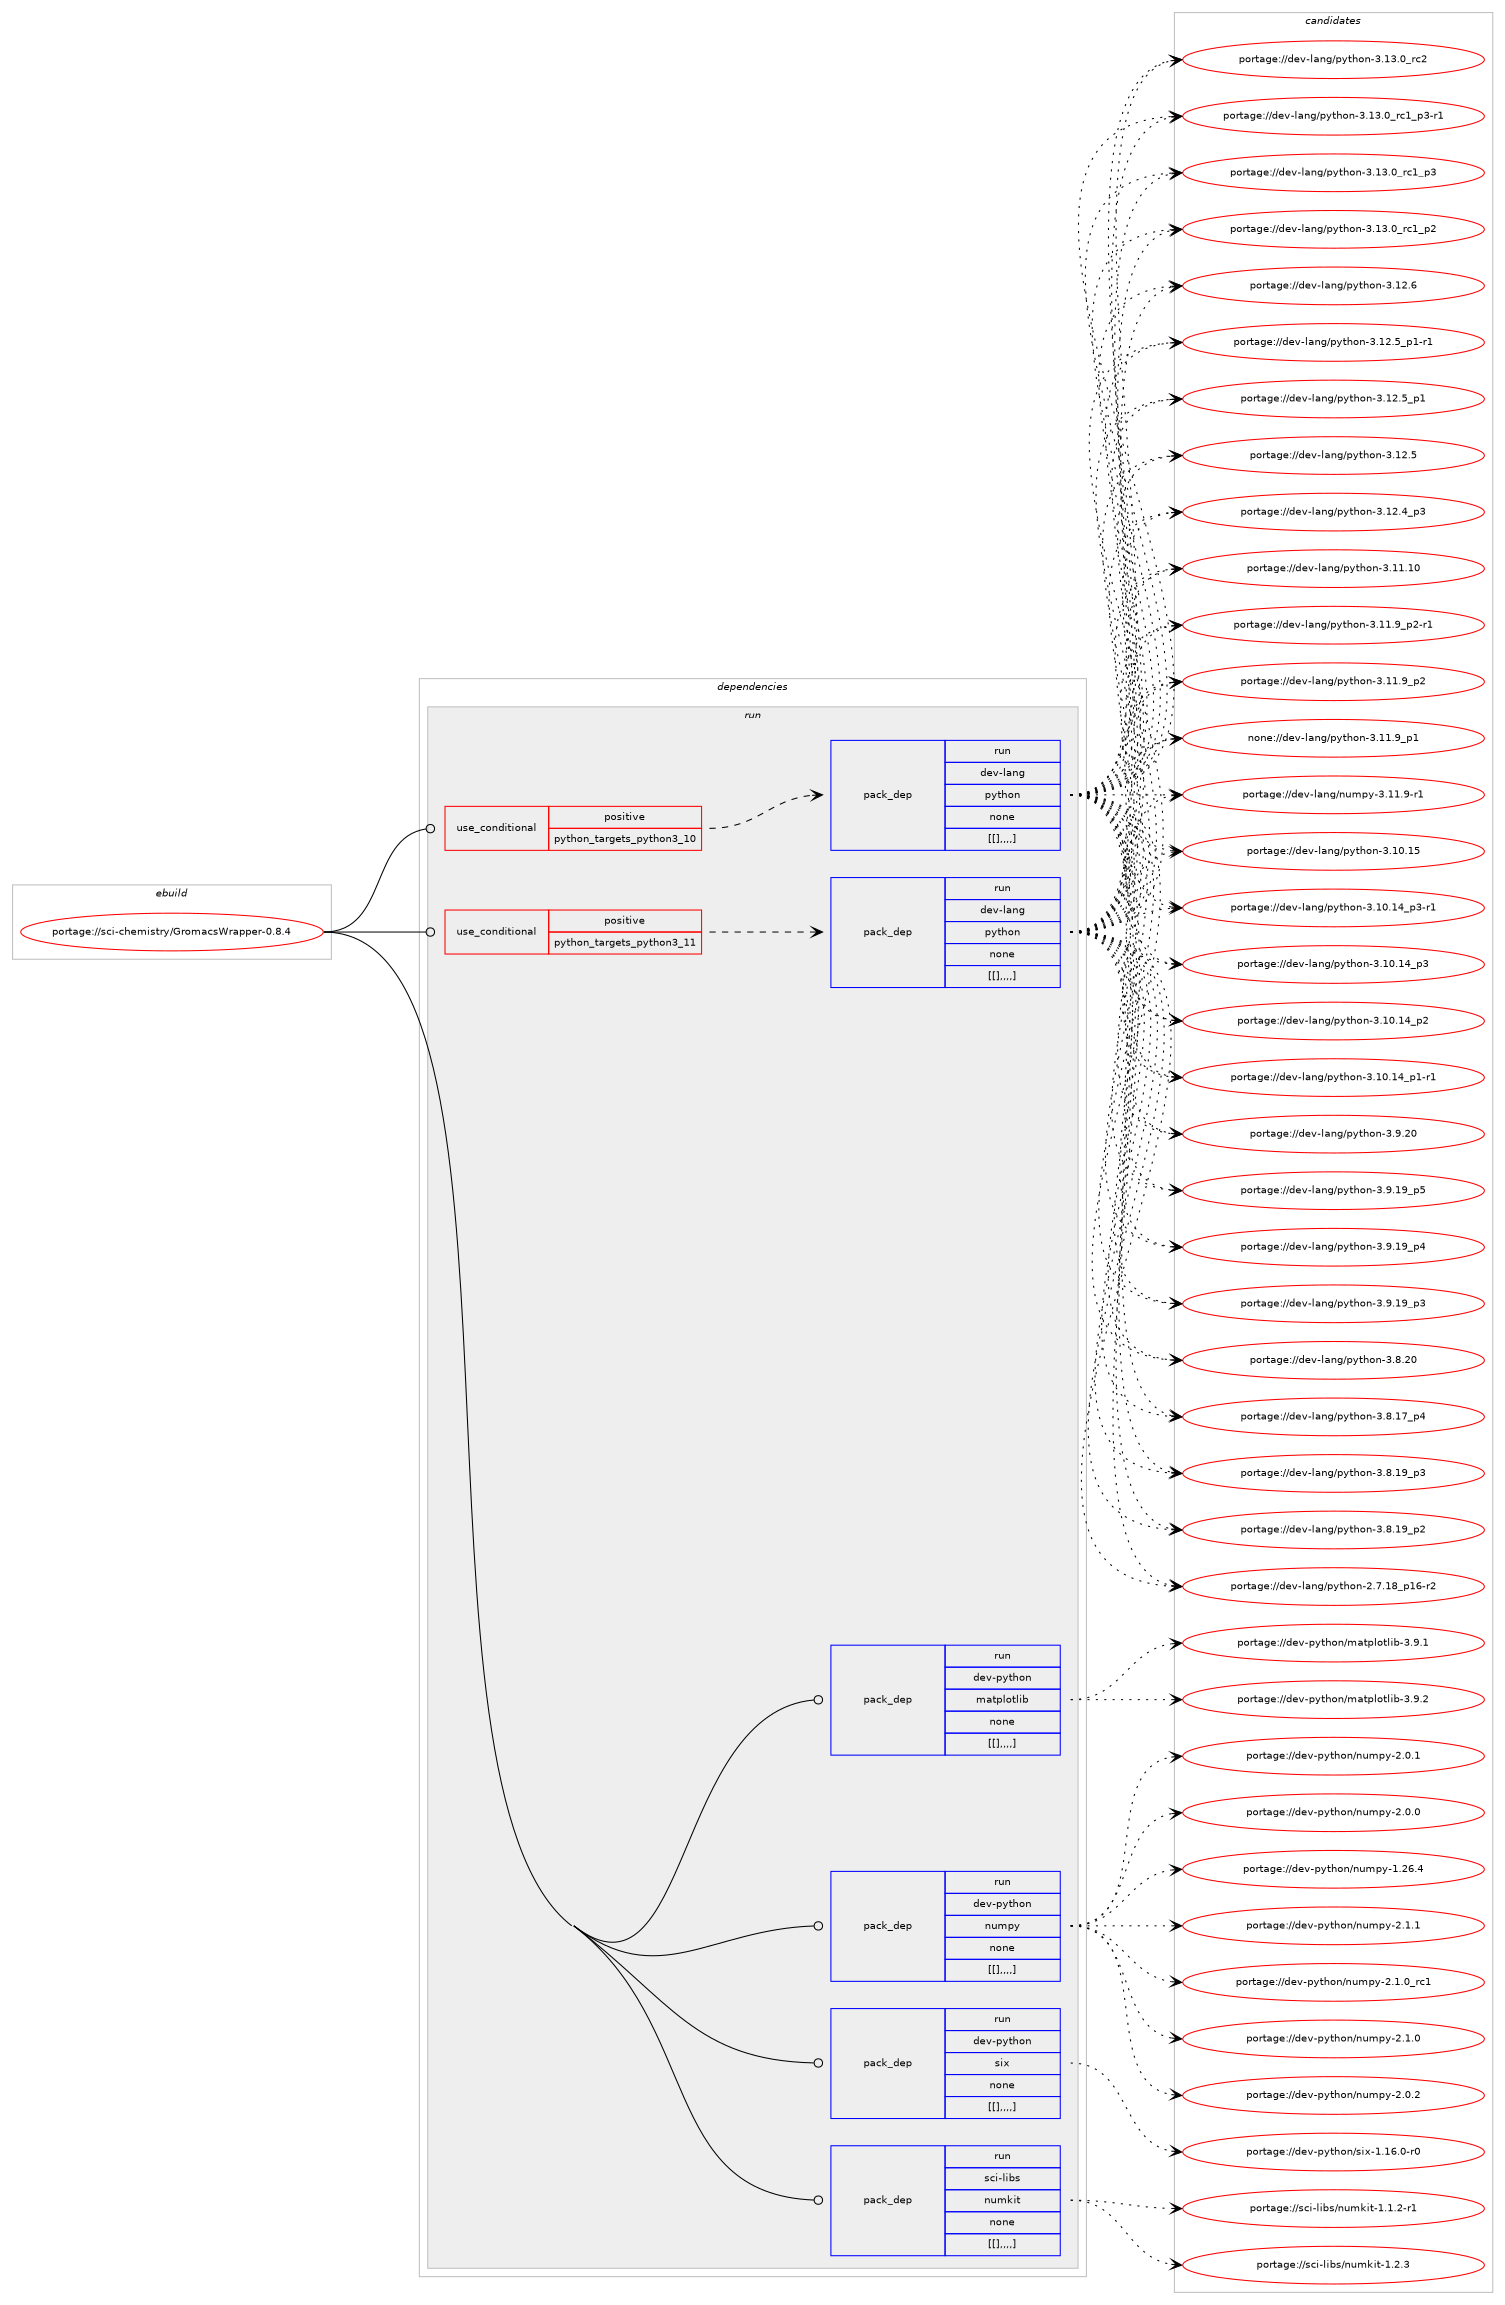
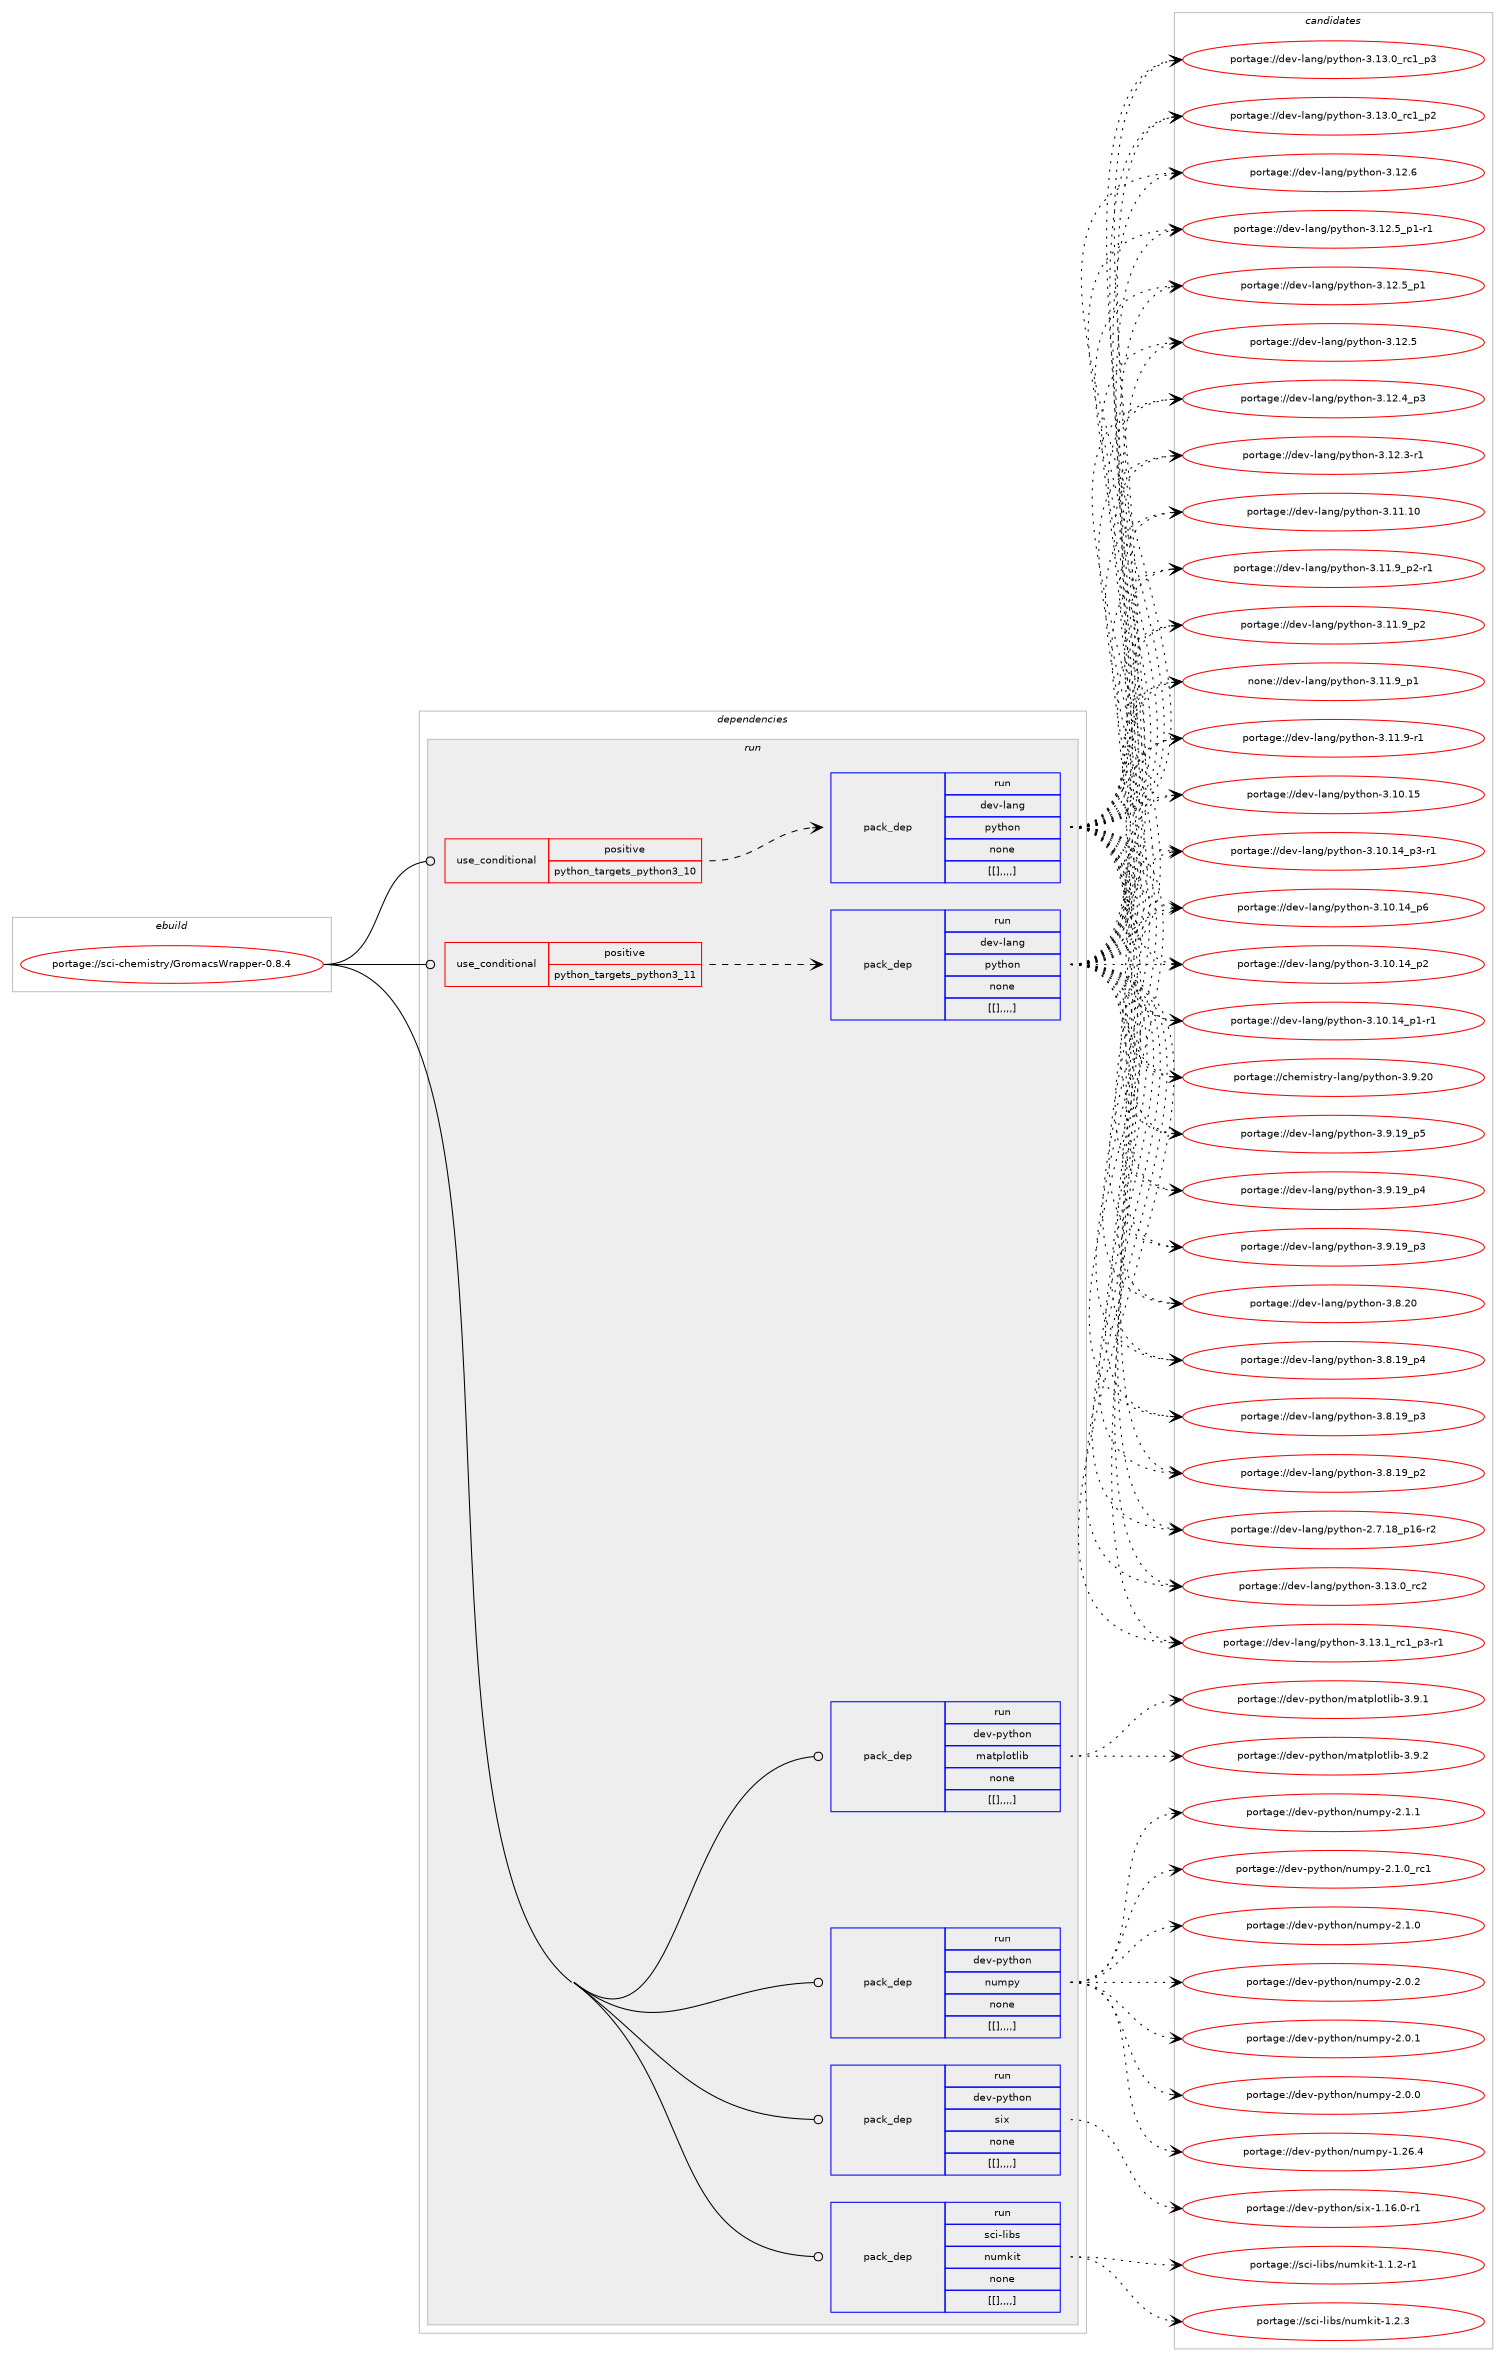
(1334, 116) -> (1334, 1643)
none -> (1334, 456)
(1334, 795) -> (1334, 738)
(1334, 964) -> (1334, 908)
(1334, 1134) -> (1334, 1078)
(1334, 1417) -> (1334, 1360)
(1334, 2152) -> (1334, 2209)
